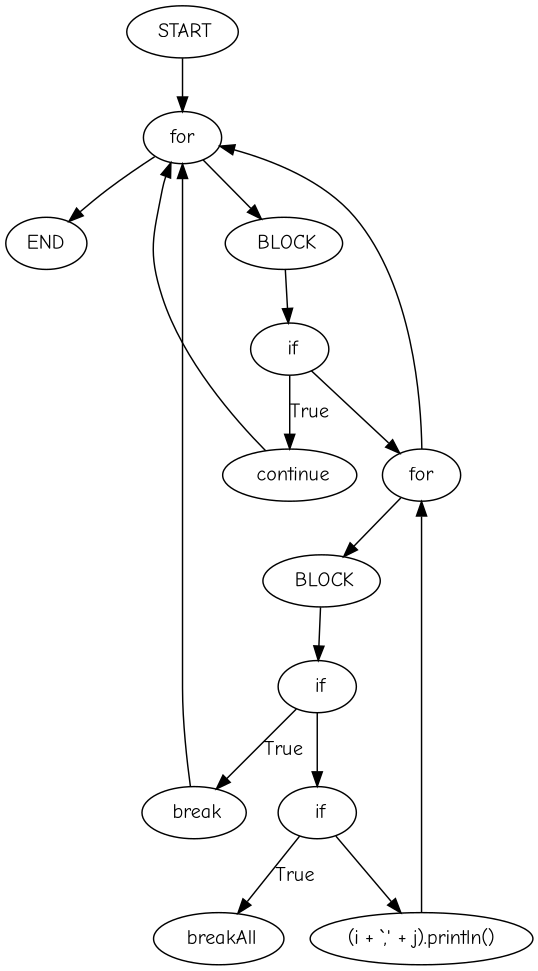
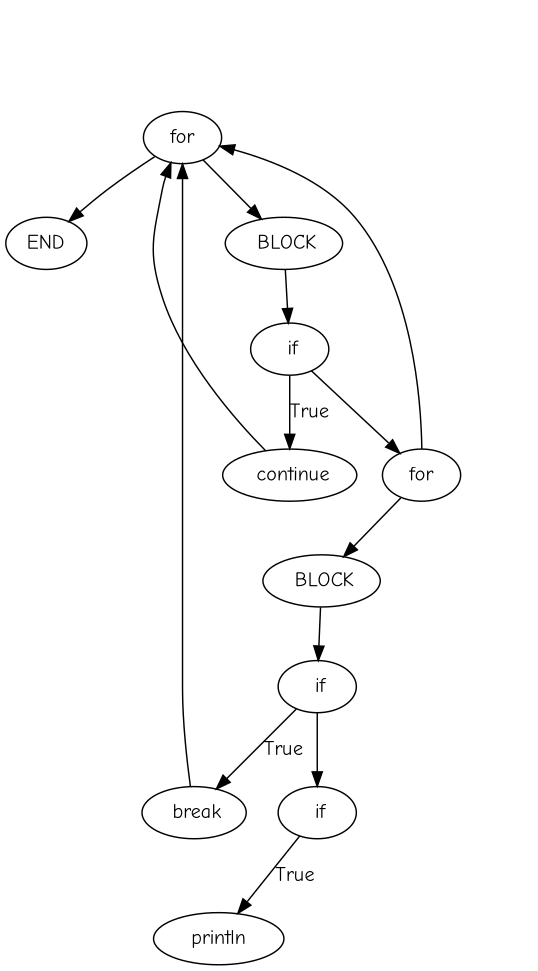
(183, 32) -> none
(219, 939) -> (219, 939)
(422, 939) -> none
